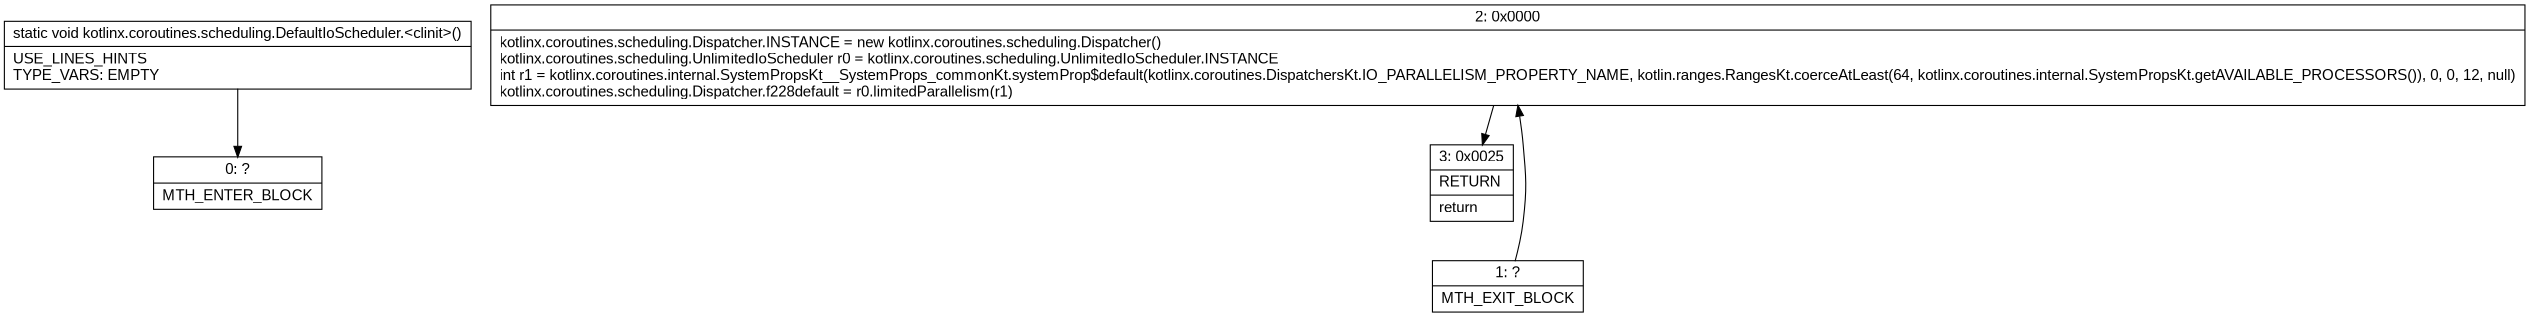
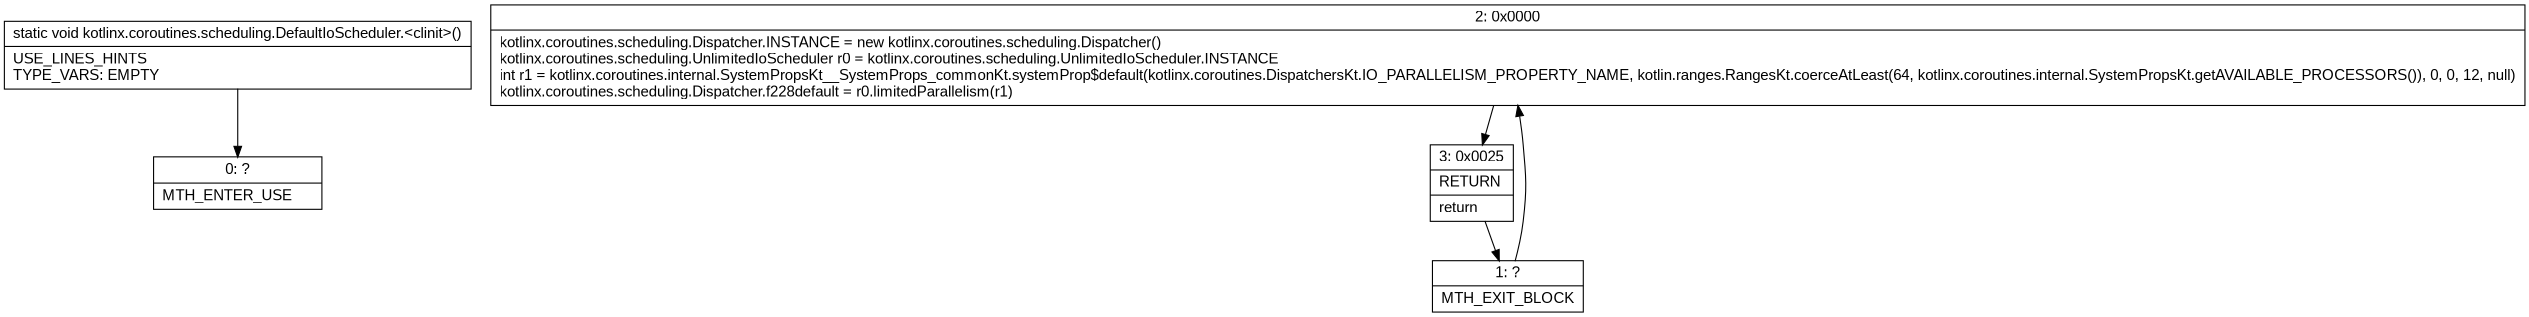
(238, 196) -> (227, 196)
none -> (1490, 236)
